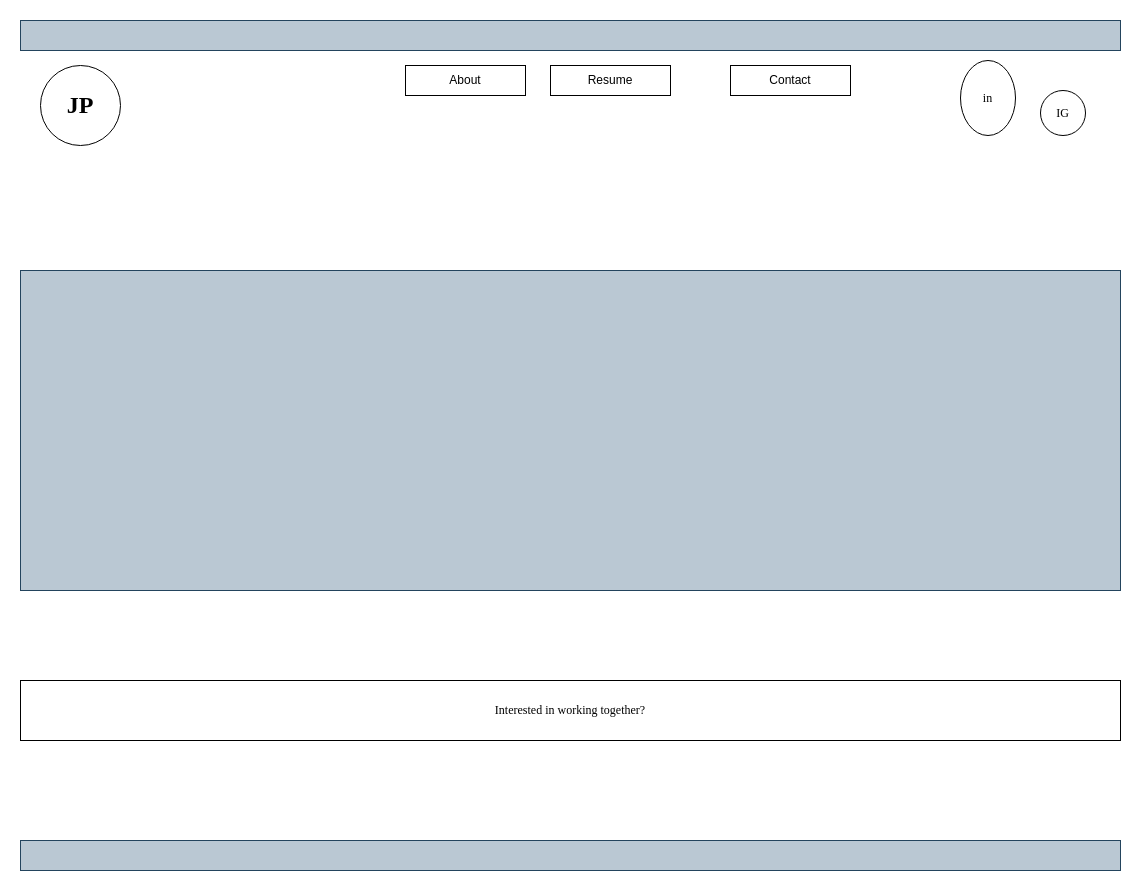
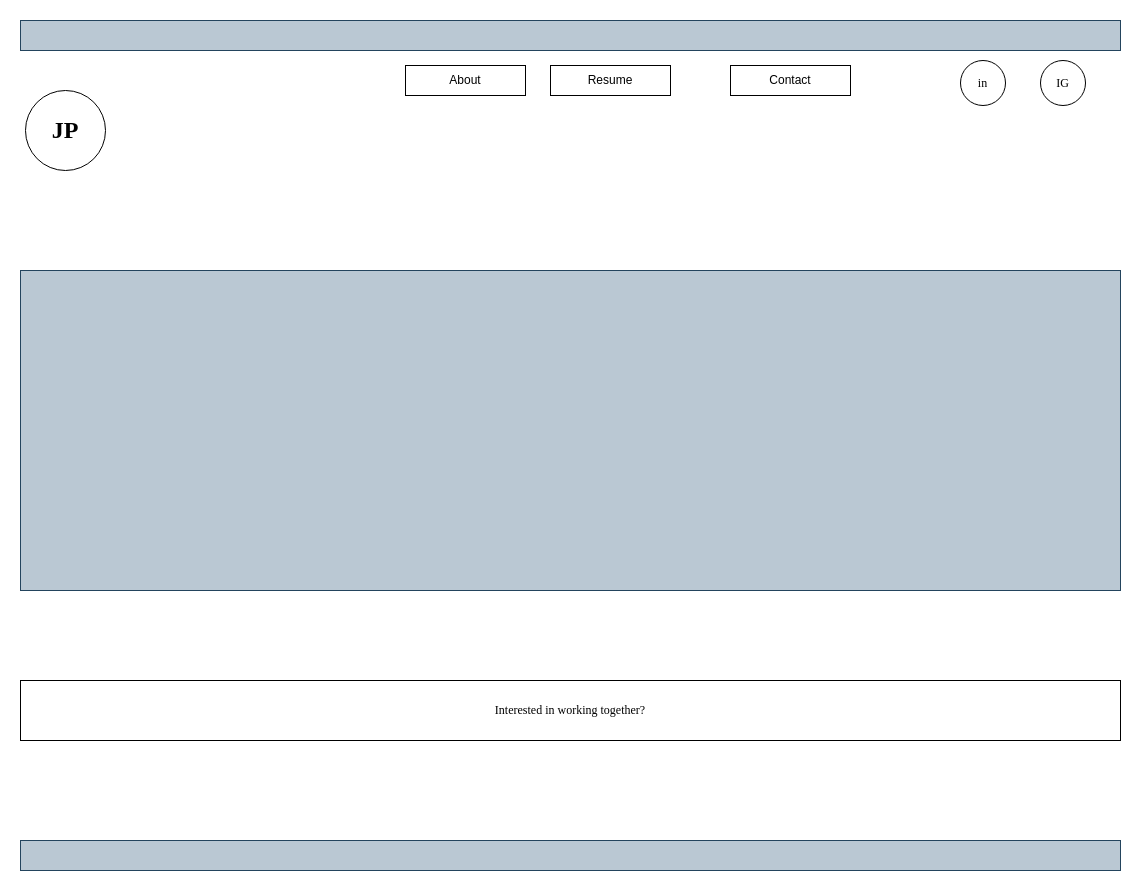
(988, 98) -> (983, 83)
(81, 106) -> (66, 131)
(1063, 113) -> (1063, 83)
